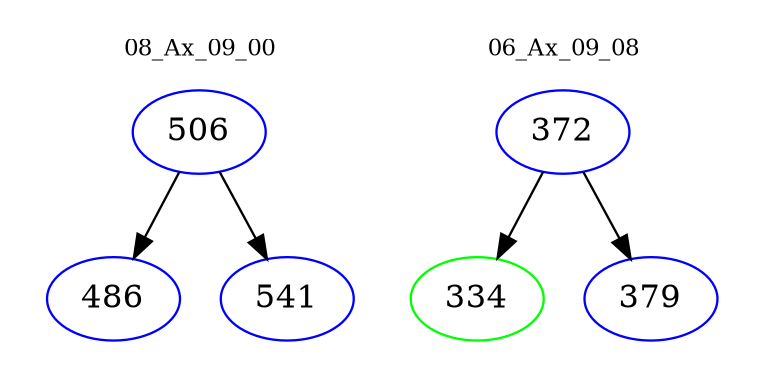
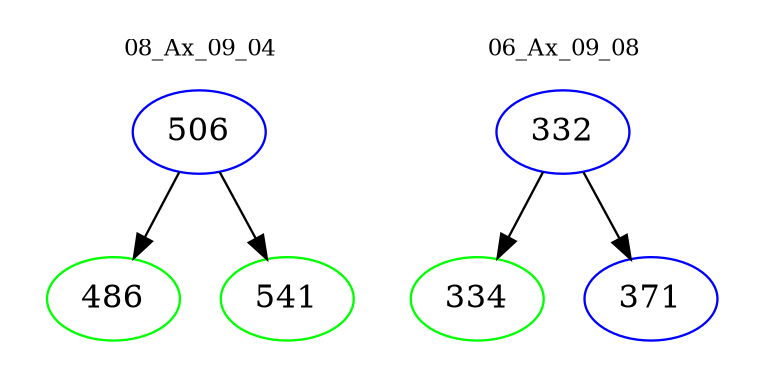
(200, 50) -> (200, 50)
(563, 132) -> (563, 132)
(114, 299) -> (114, 299)
(287, 299) -> (287, 299)
(651, 299) -> (651, 299)
